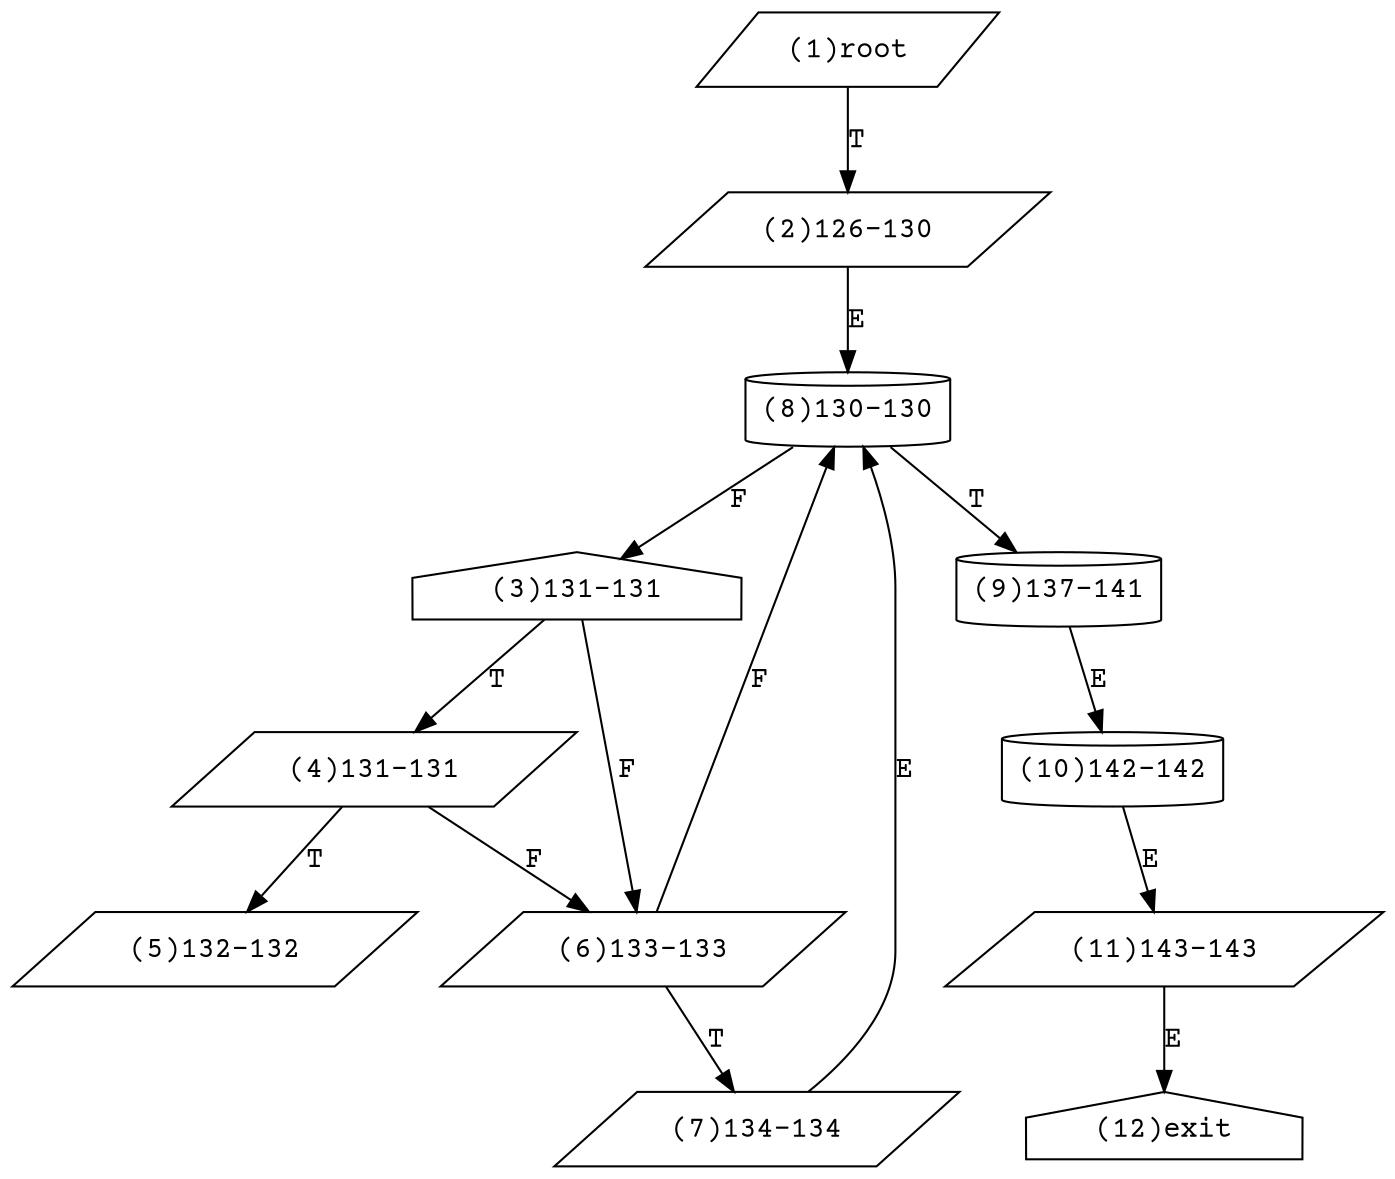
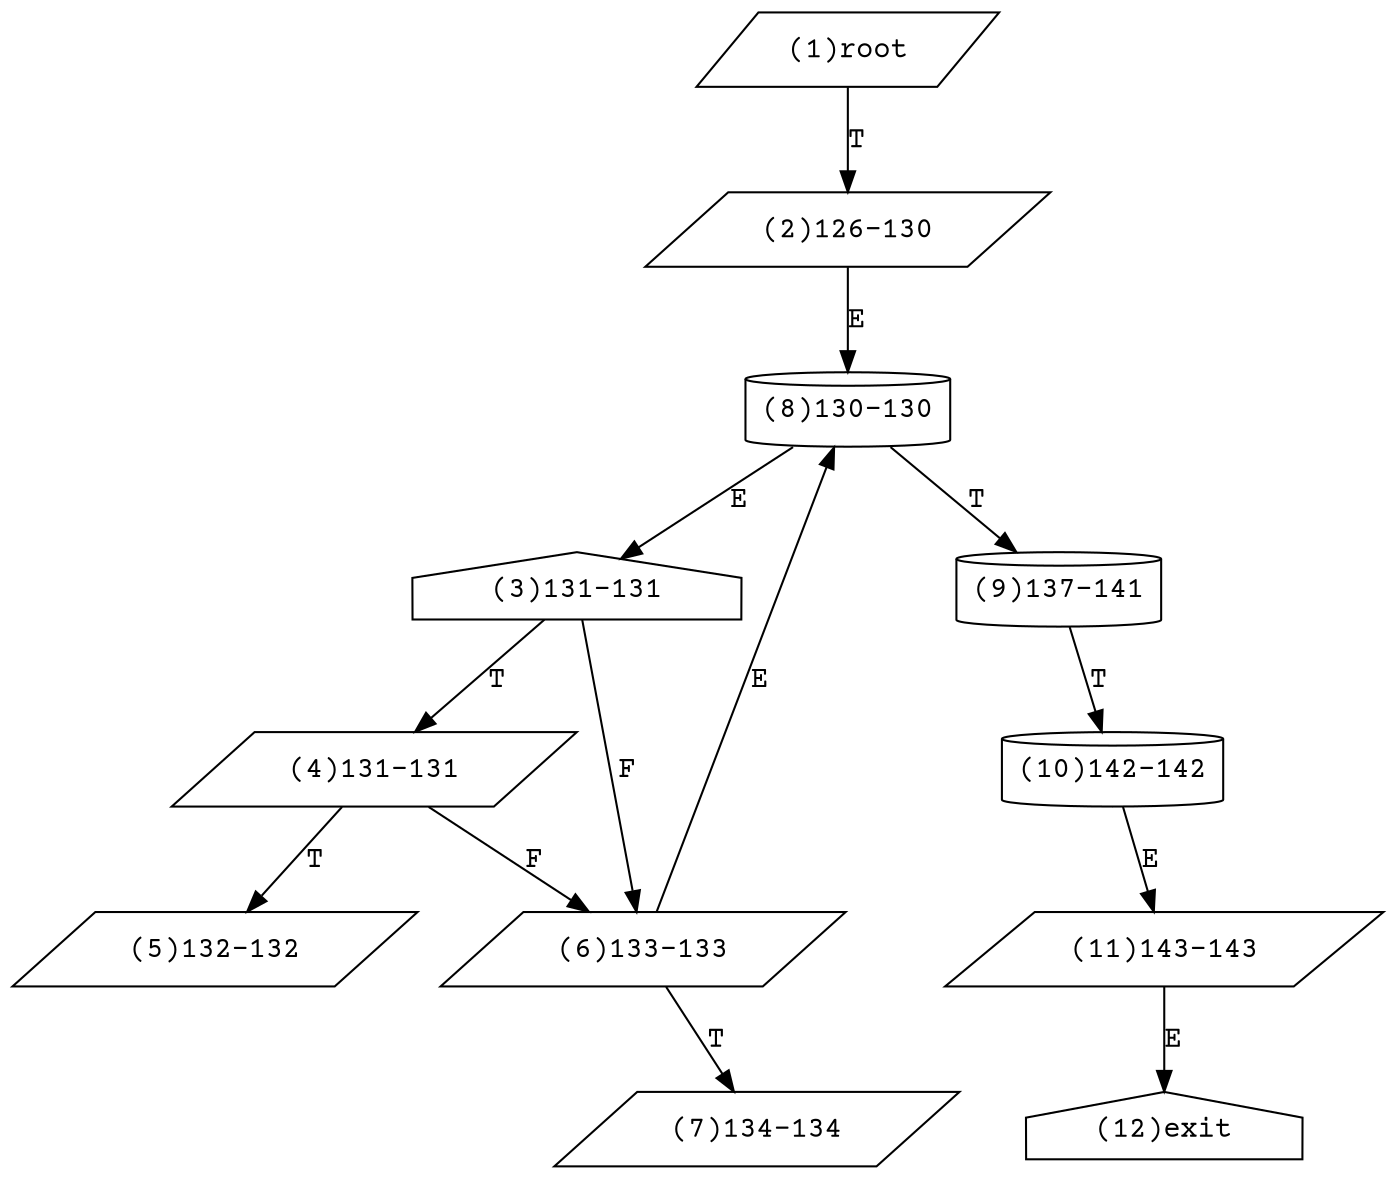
(739, 499) -> (739, 499)
(760, 679) -> (760, 679)
(1099, 679) -> (1099, 679)
(895, 793) -> none
